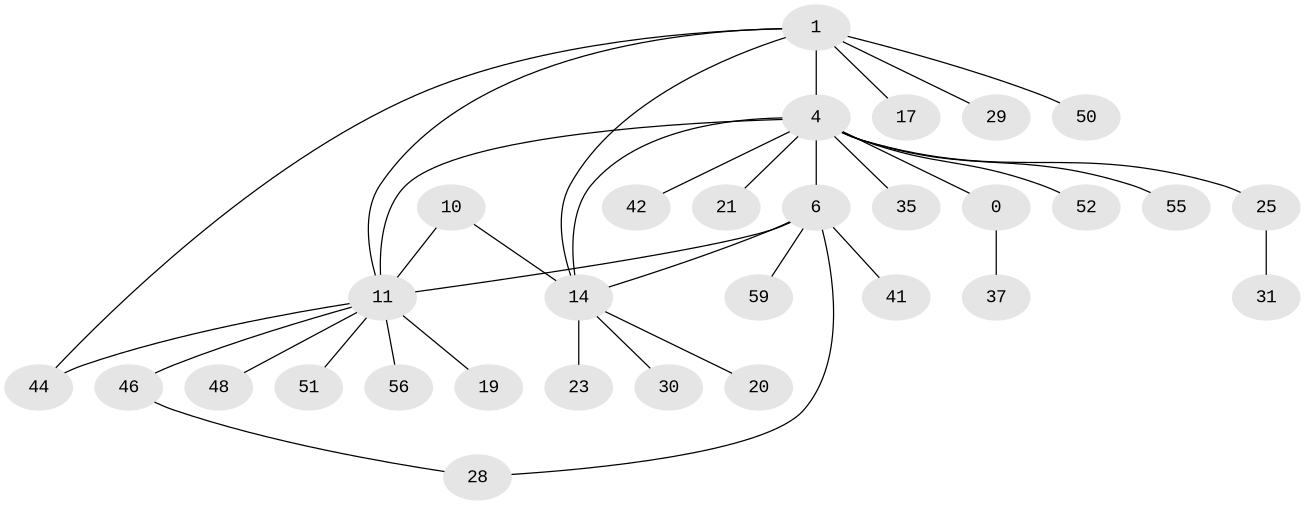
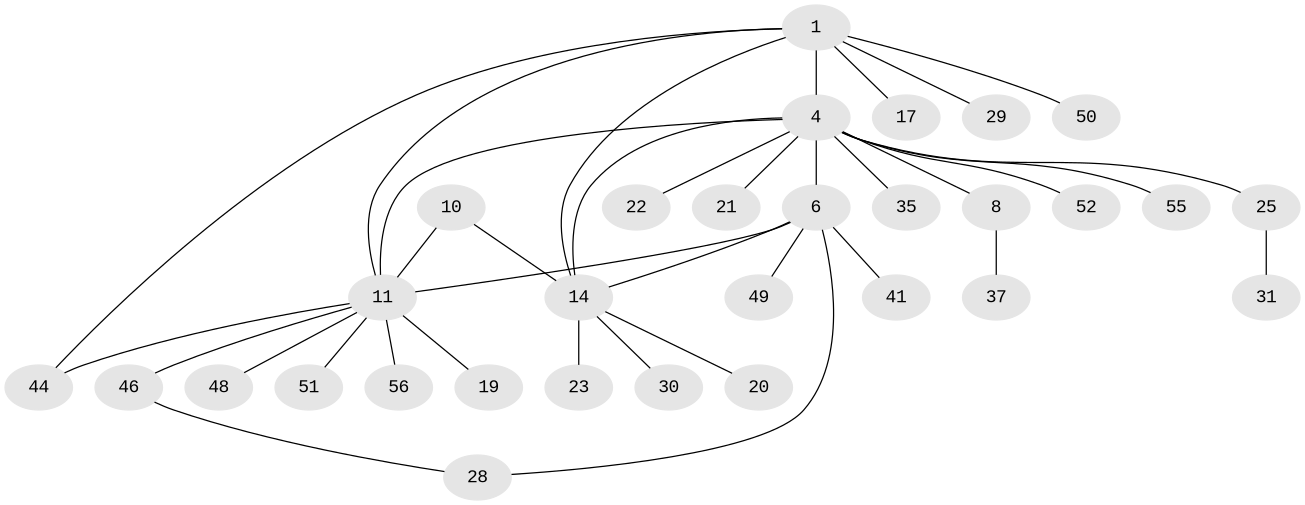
(636, 208) -> (636, 208)
(996, 208) -> (996, 208)
(759, 298) -> (759, 298)
